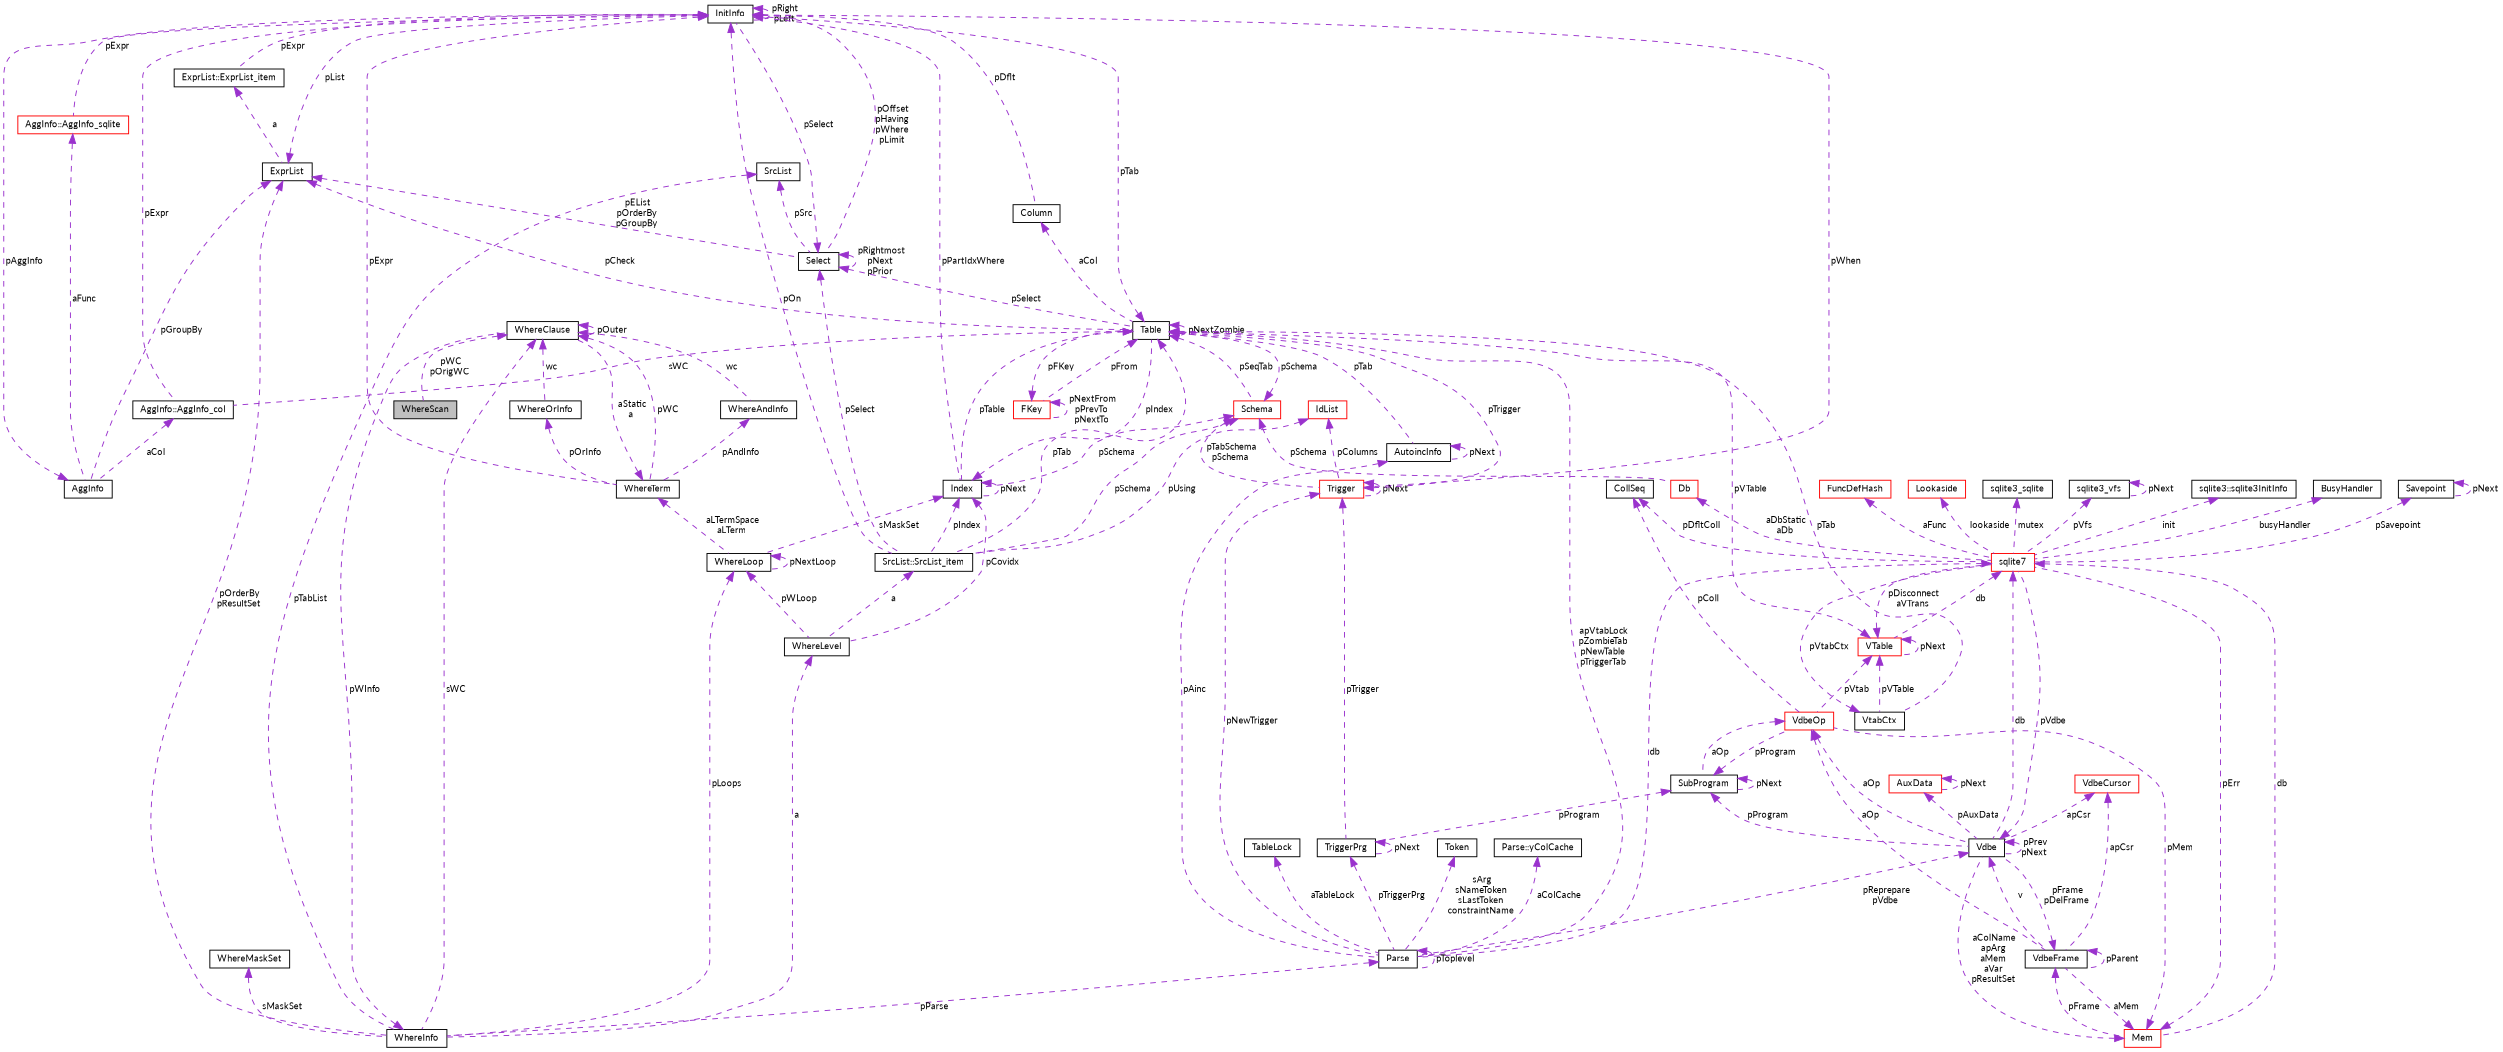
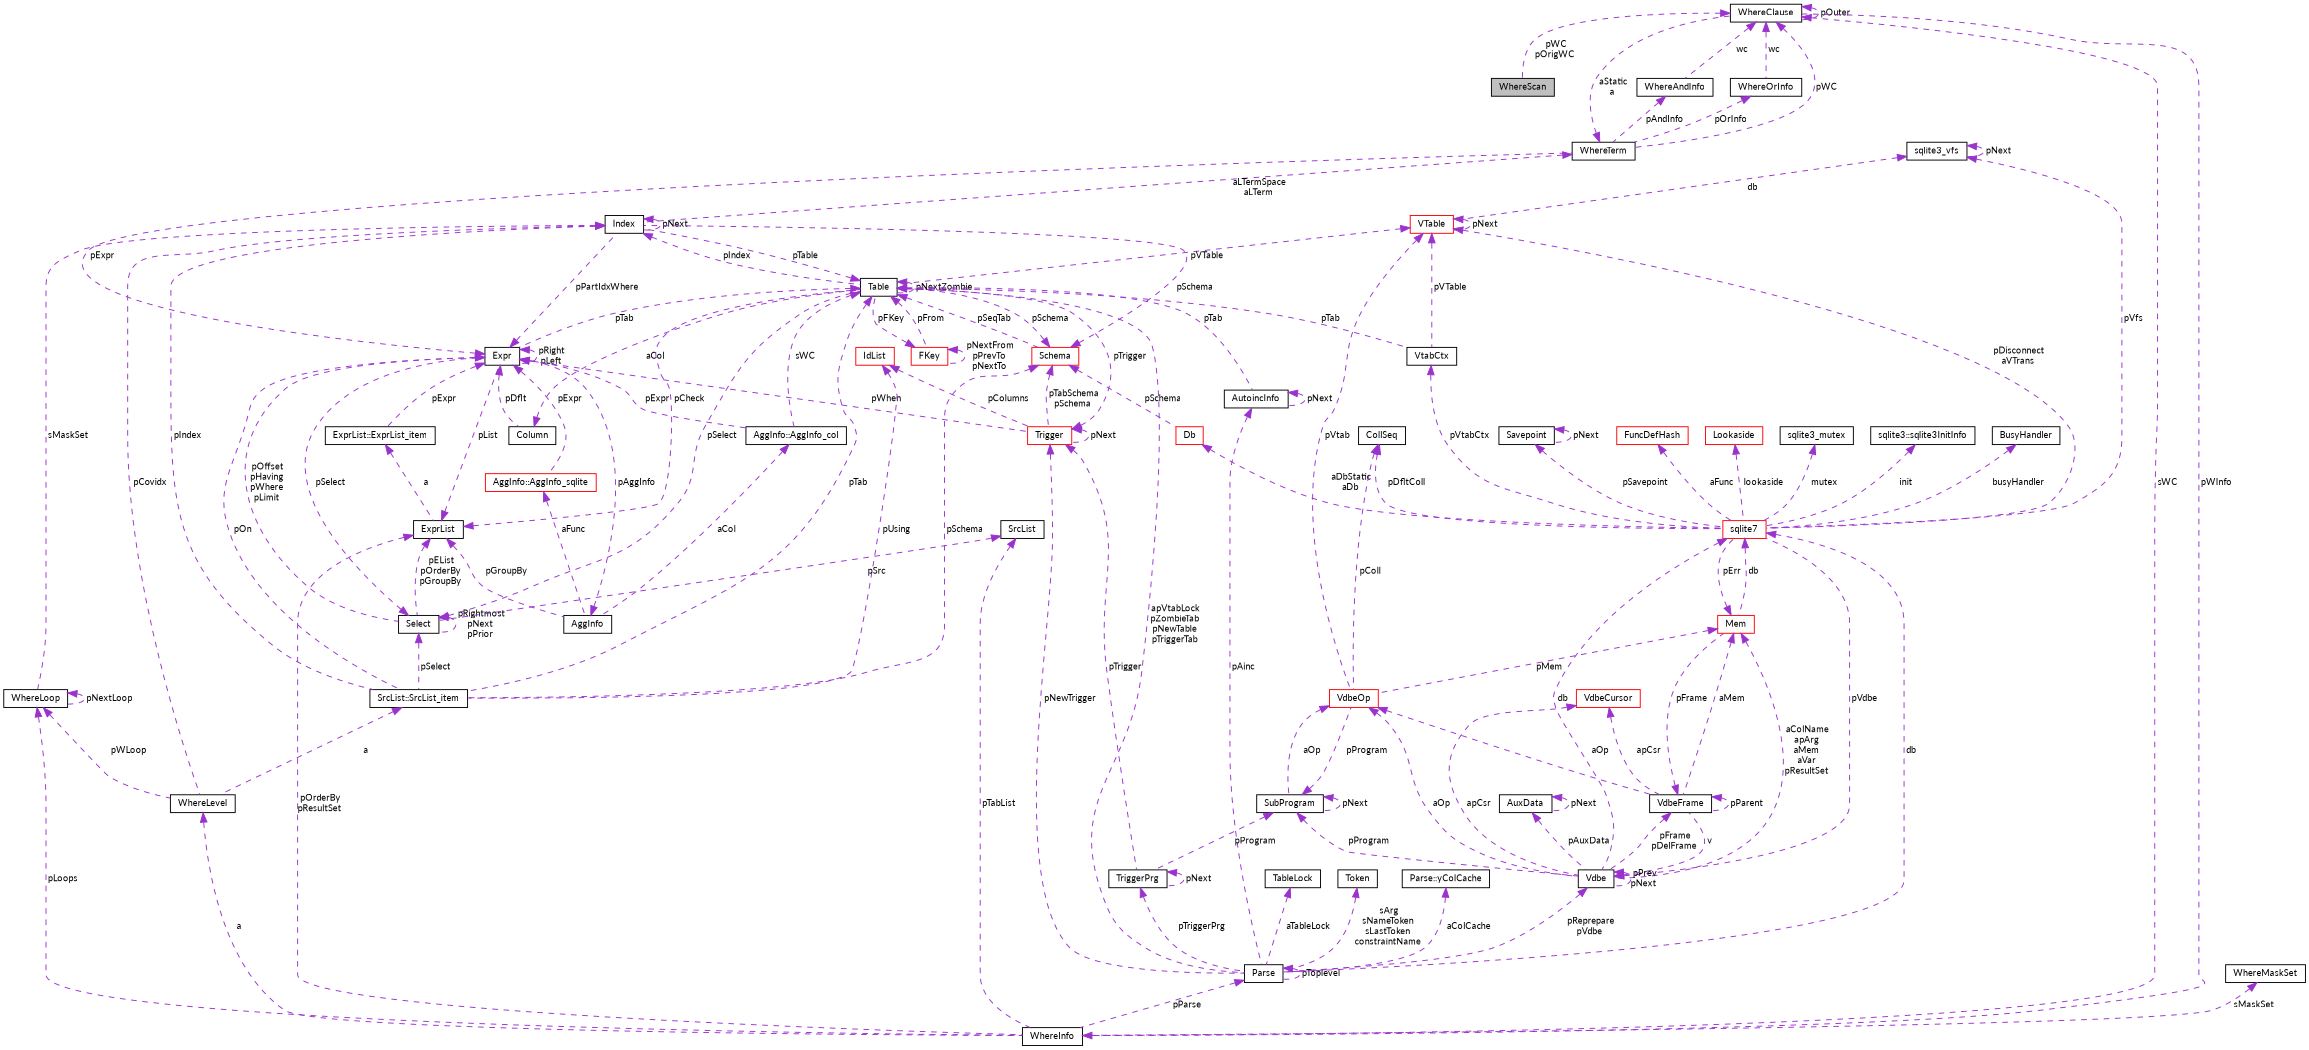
(730, 14) -> (502, 356)
(2018, 489) -> (1817, 436)
(697, 529) -> (1103, 189)
(1945, 609) -> (1675, 189)
(1915, 784) -> (1526, 804)
